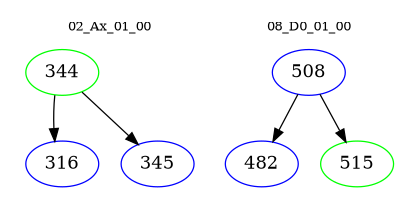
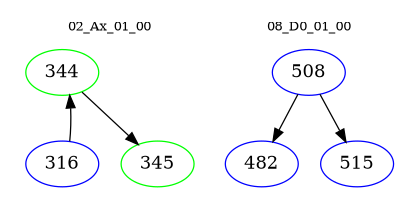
(54, 112) -> (71, 125)
(158, 164) -> (158, 164)
(357, 164) -> (357, 164)
